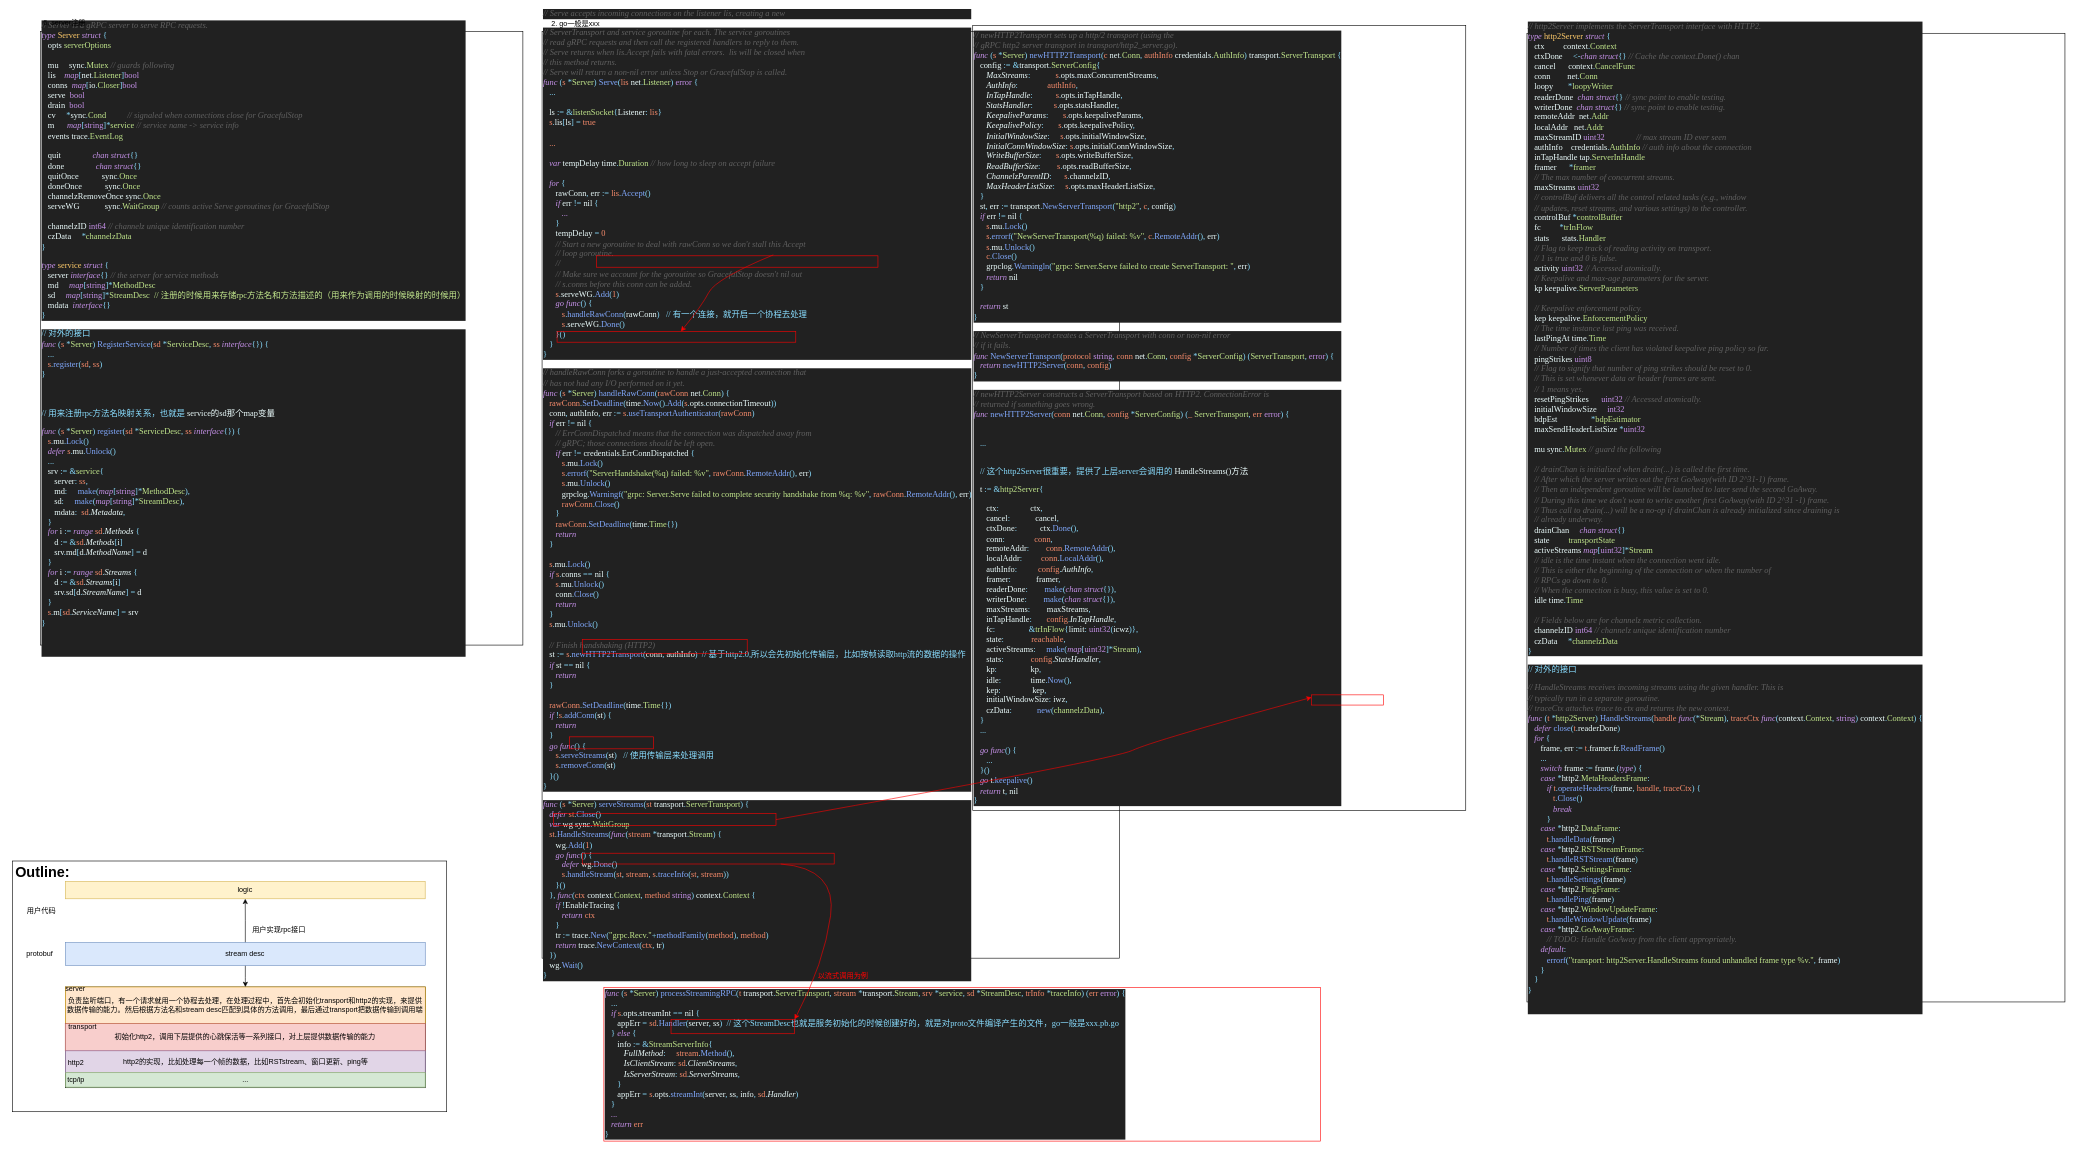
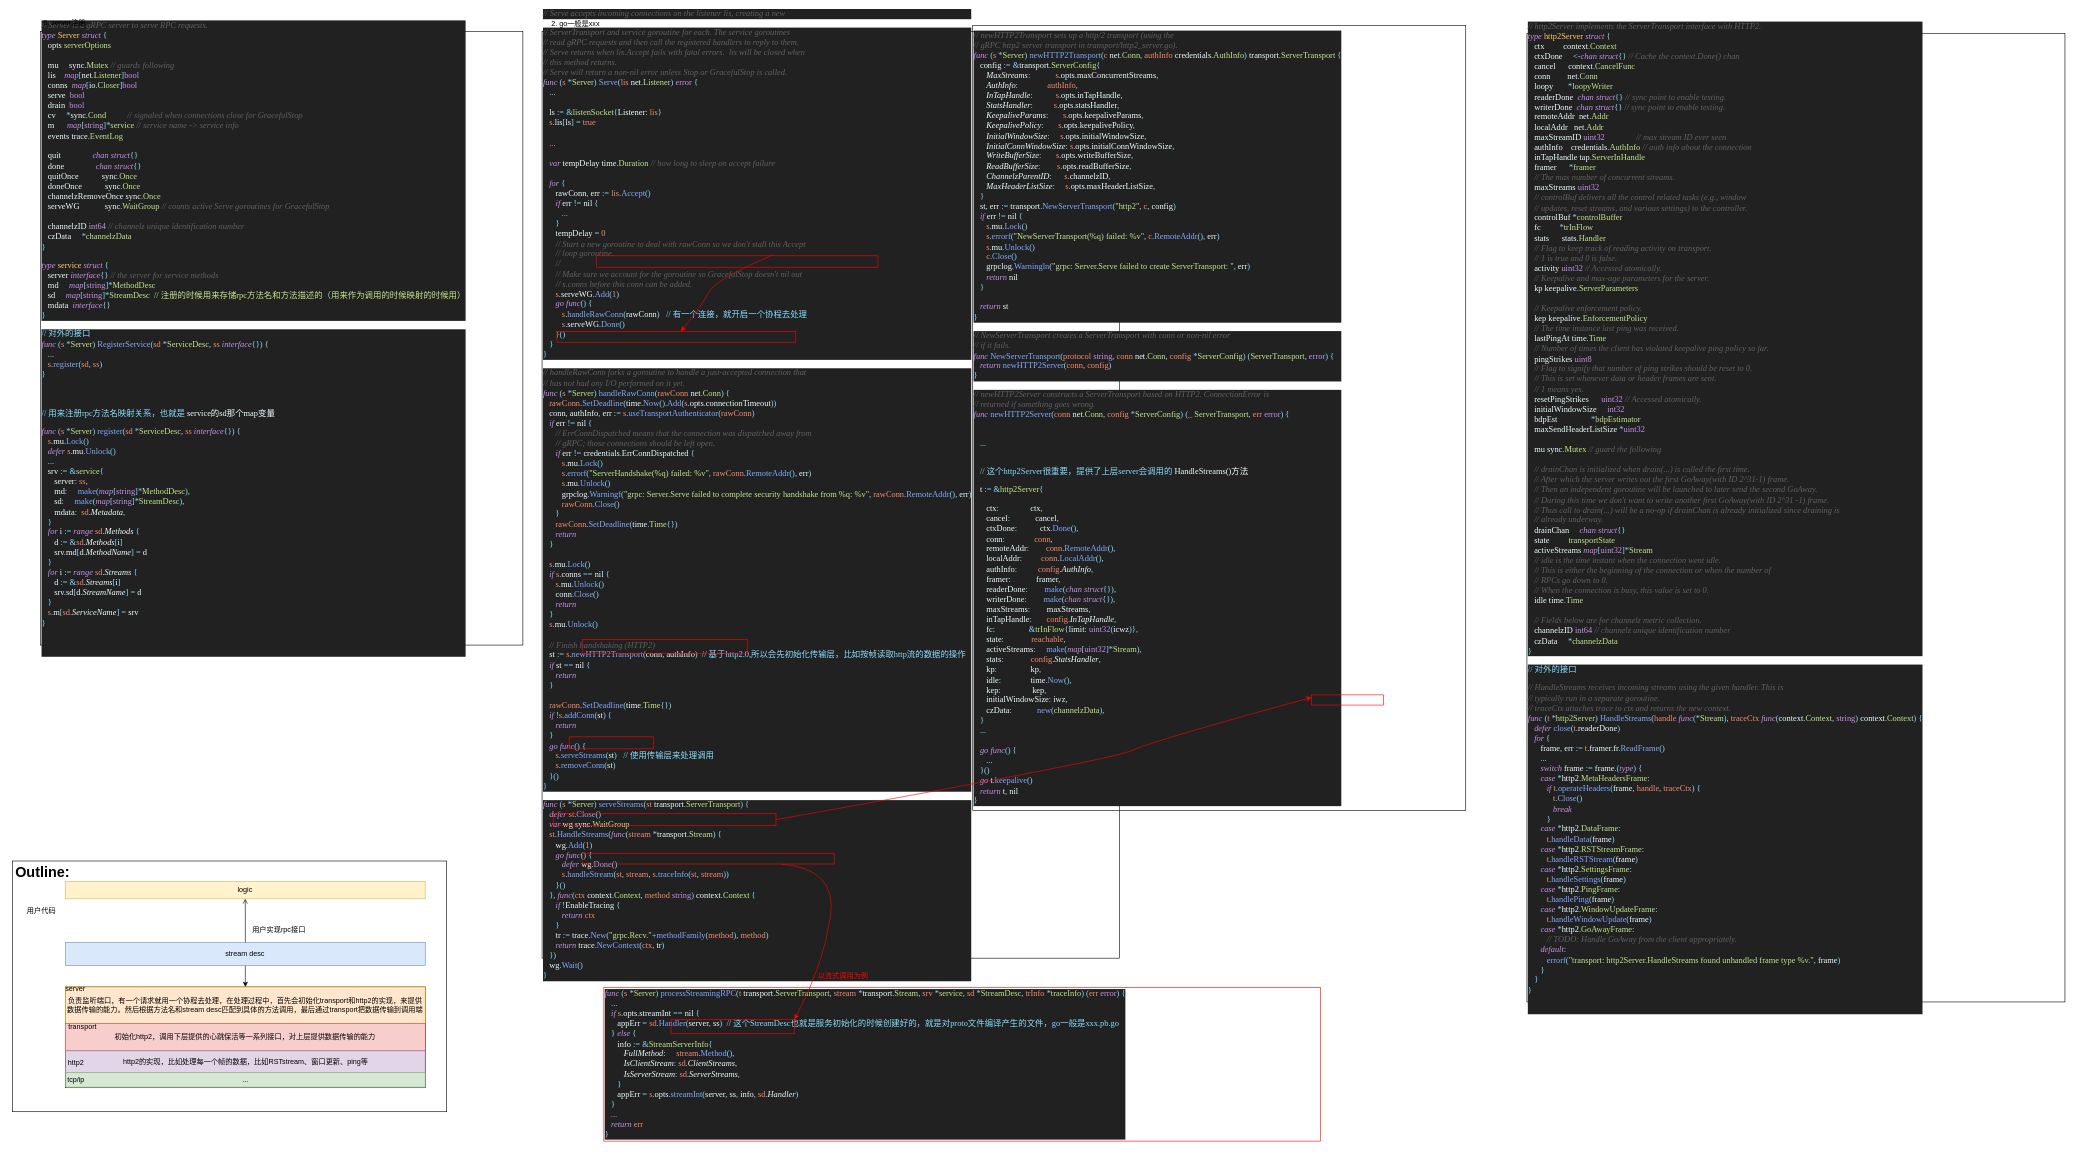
(245, 904) -> (245, 902)
(40, 954) -> none
